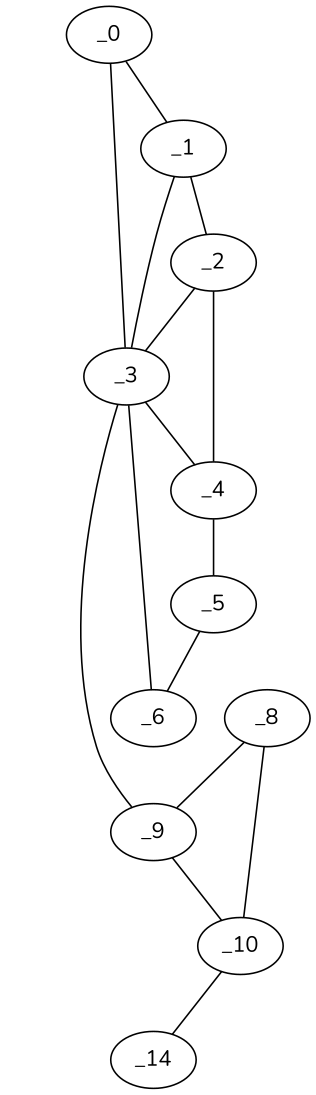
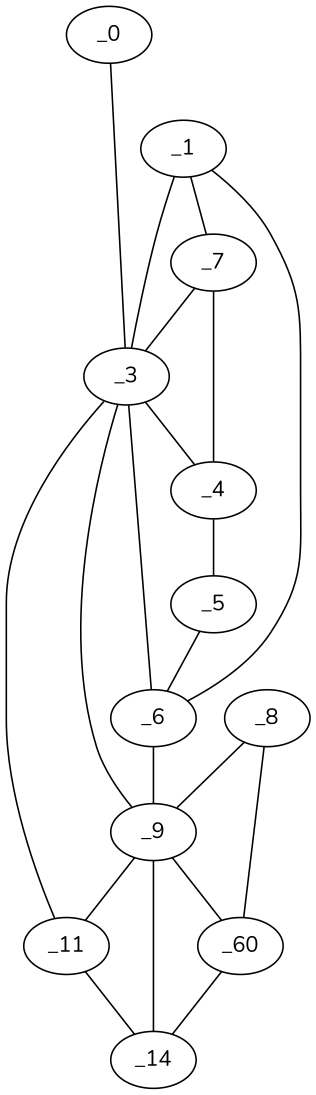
(146, 92) -> (301, 444)
(214, 263) -> (214, 263)
none -> (153, 775)
none -> (66, 946)
none -> (153, 946)
(240, 946) -> (240, 946)
